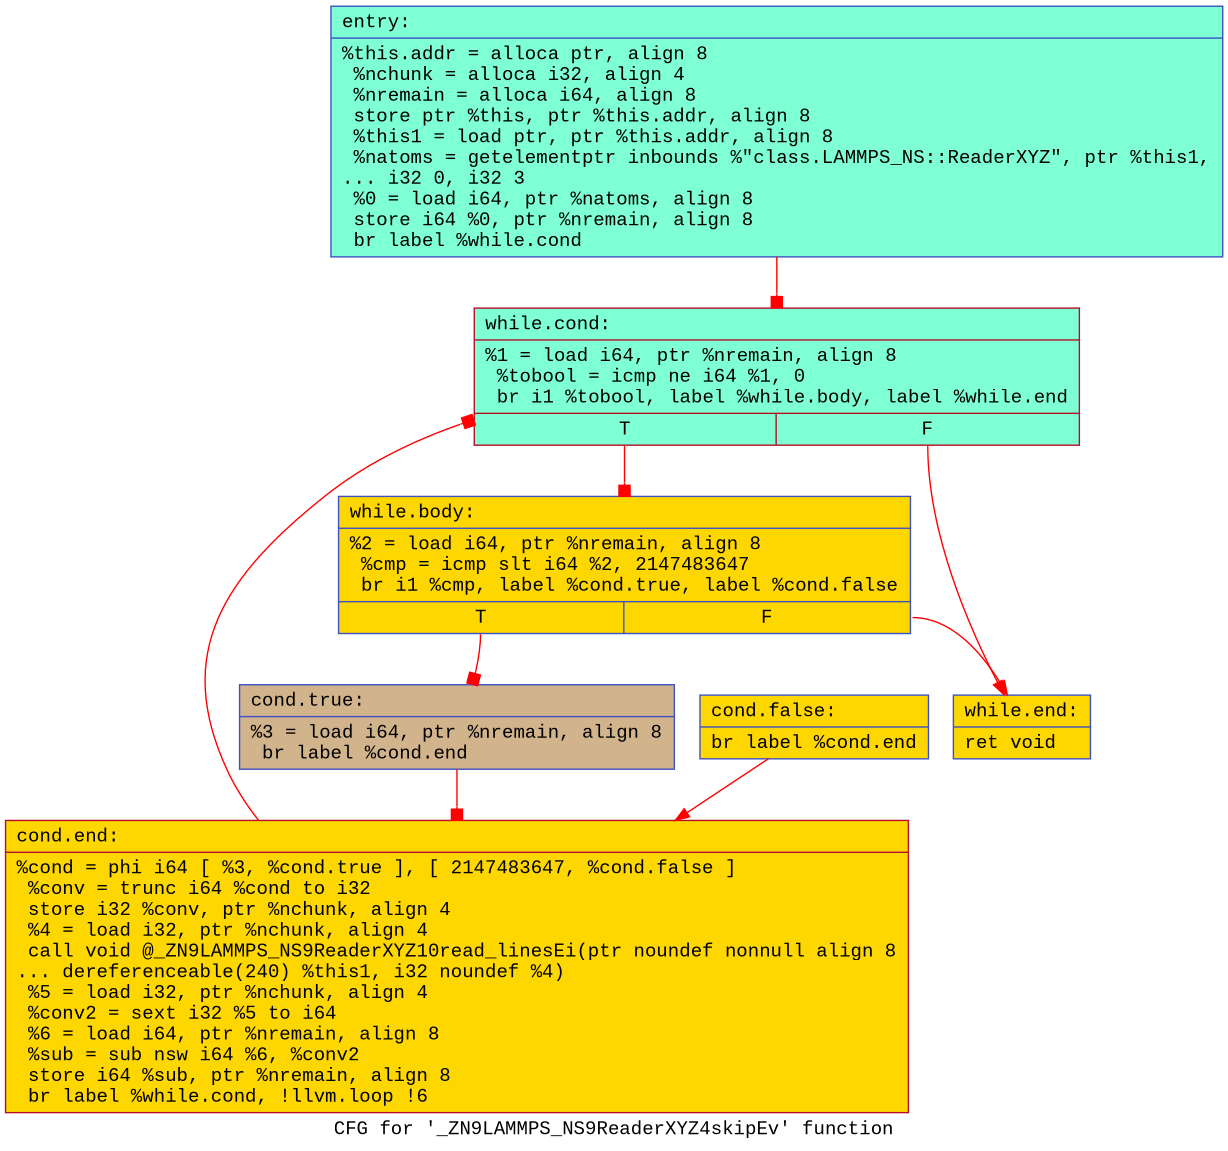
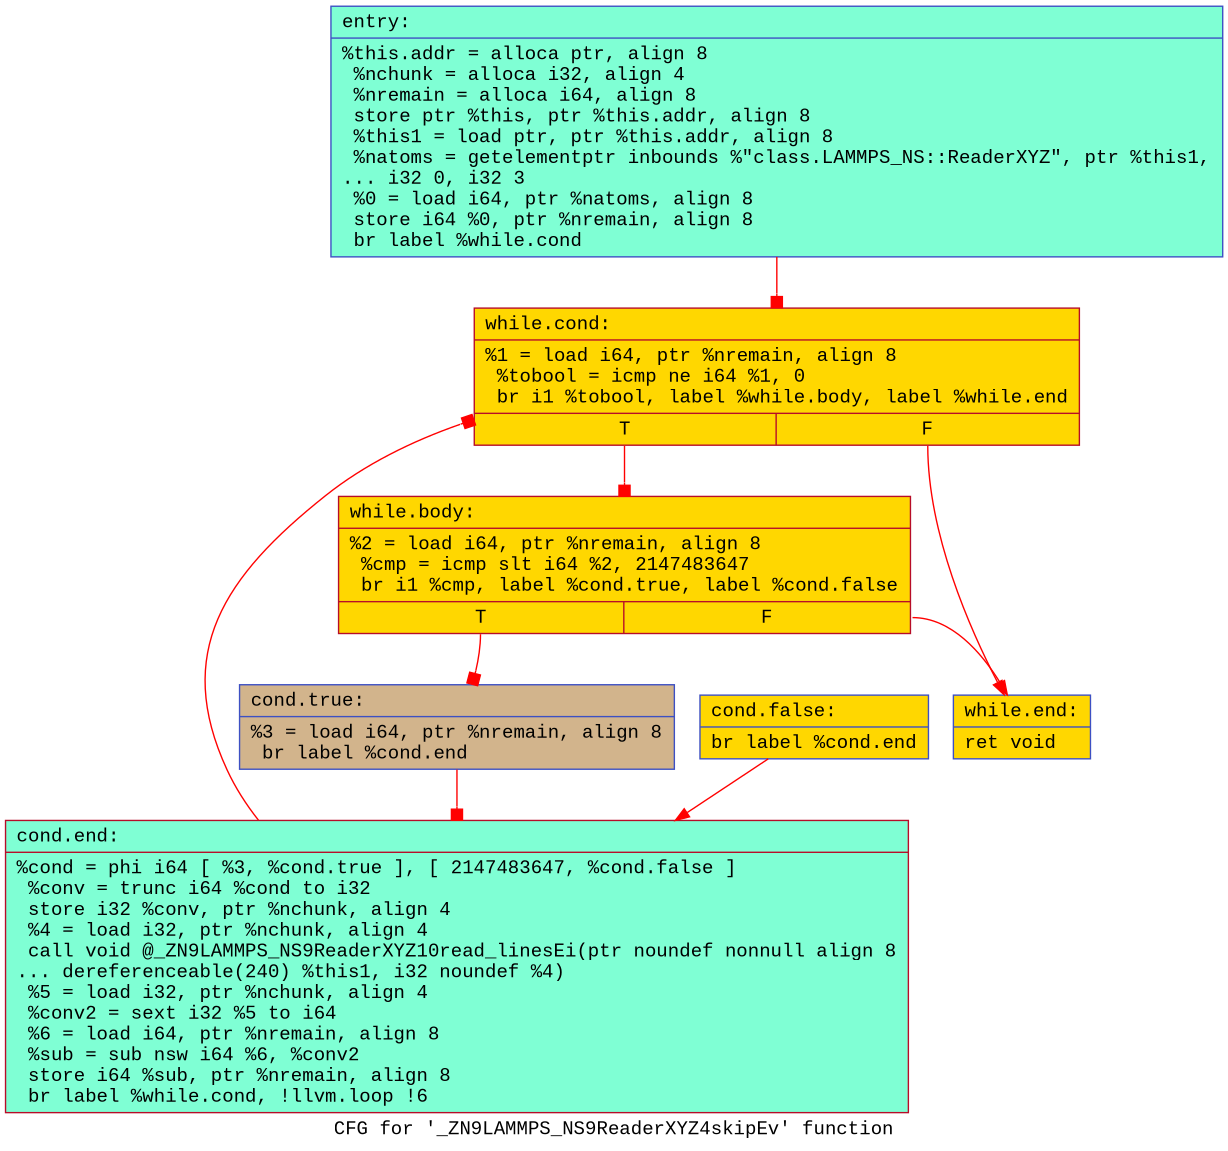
(777, 377) -> (777, 377)
(625, 565) -> (625, 565)
(457, 967) -> (457, 967)
